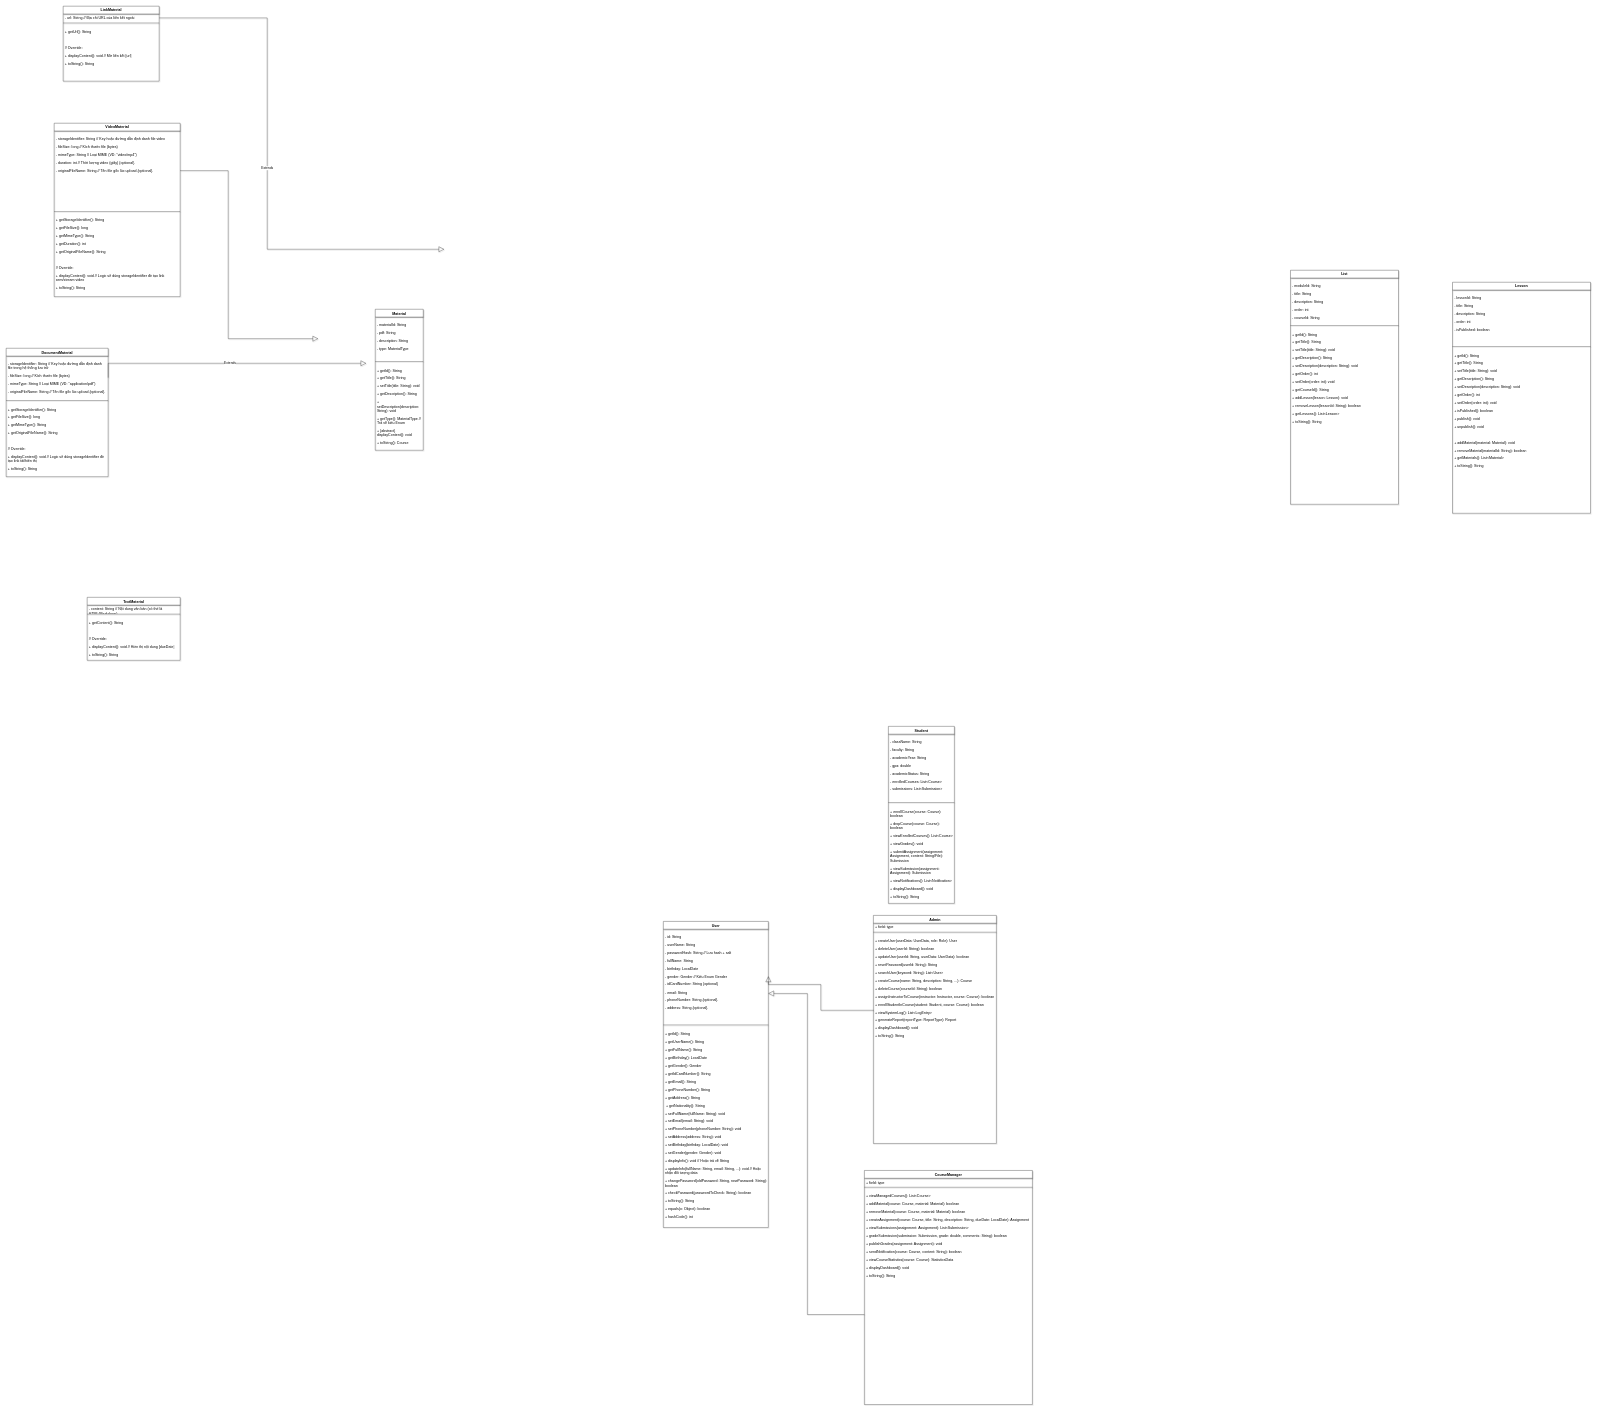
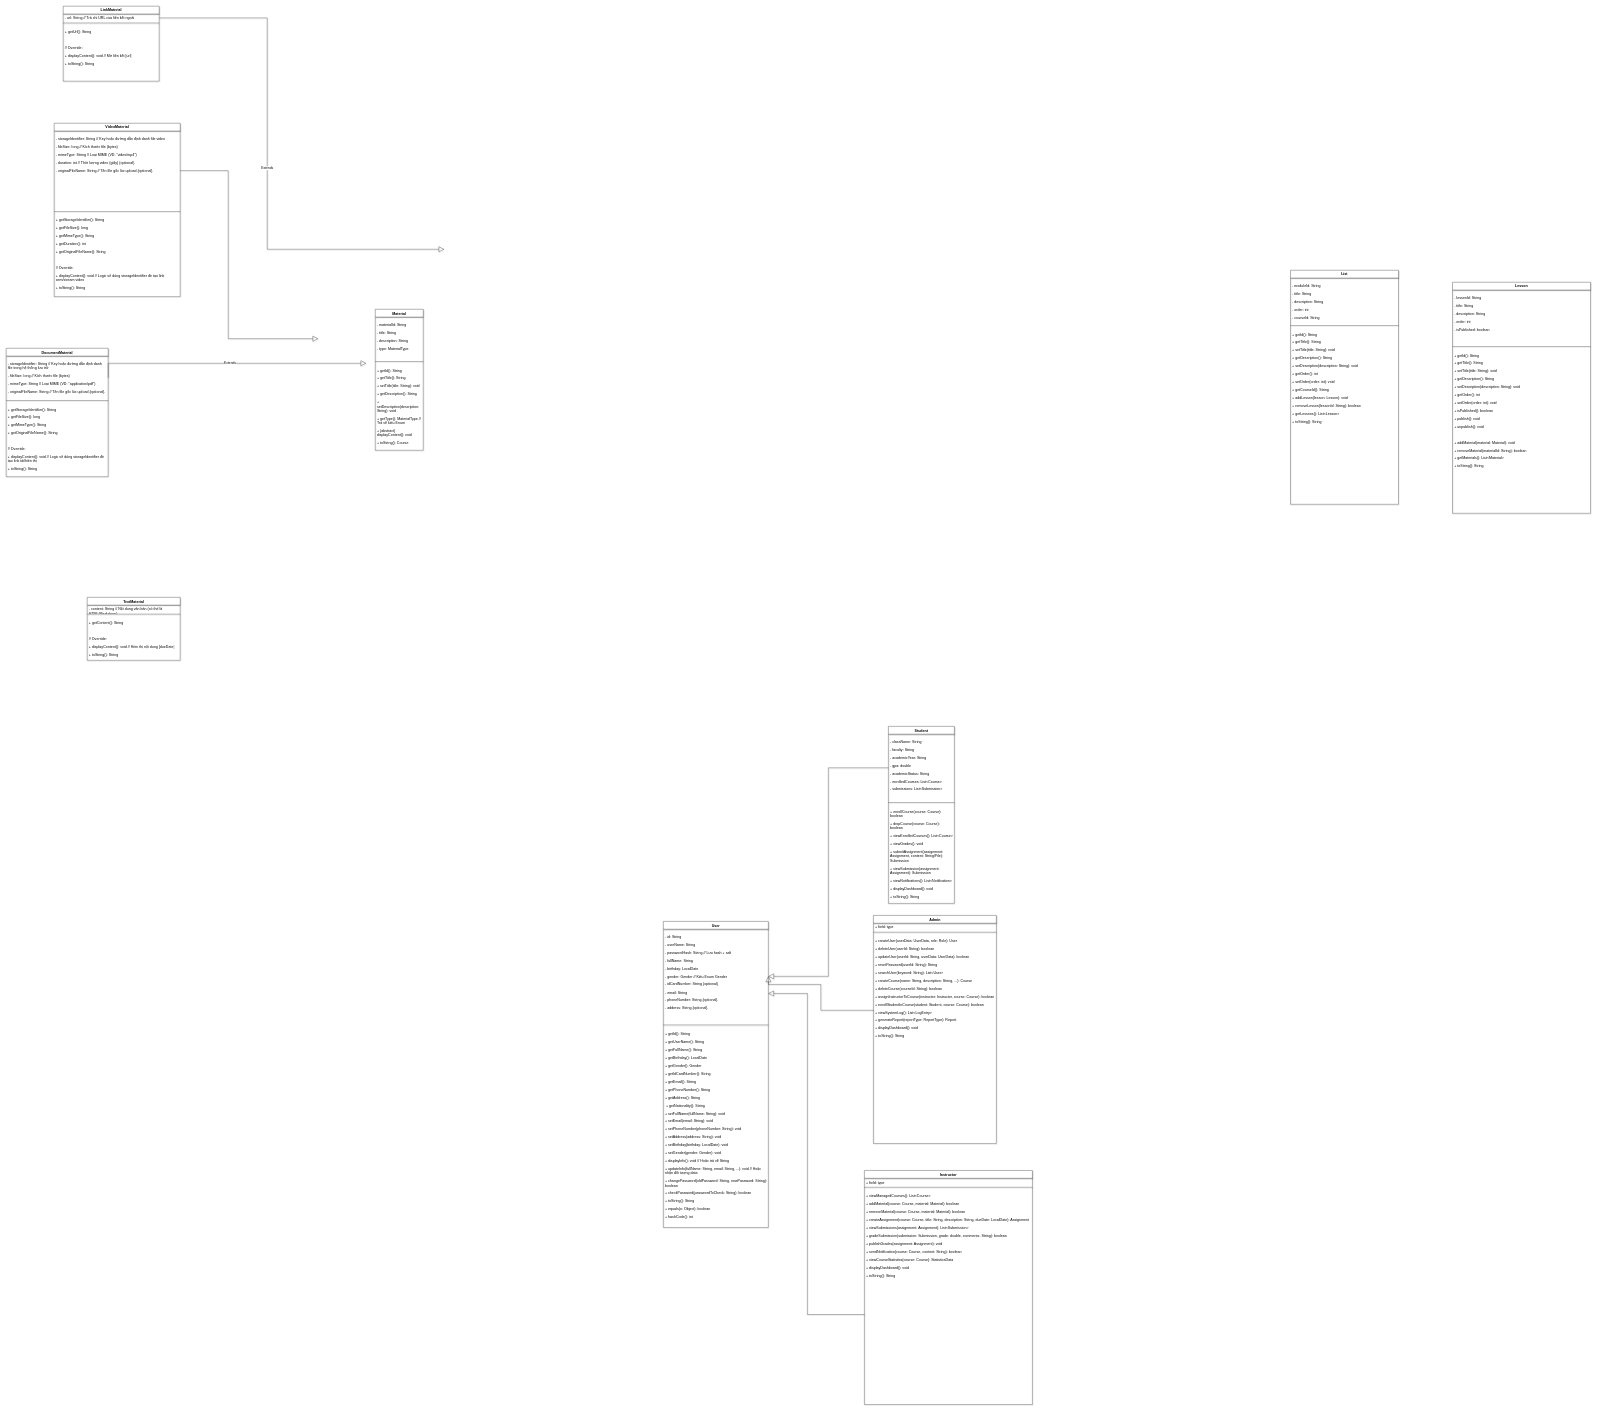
(111, 20) -> (111, 20)
(395, 328) -> (395, 328)
none -> (828, 870)
(948, 1174) -> (948, 1174)
